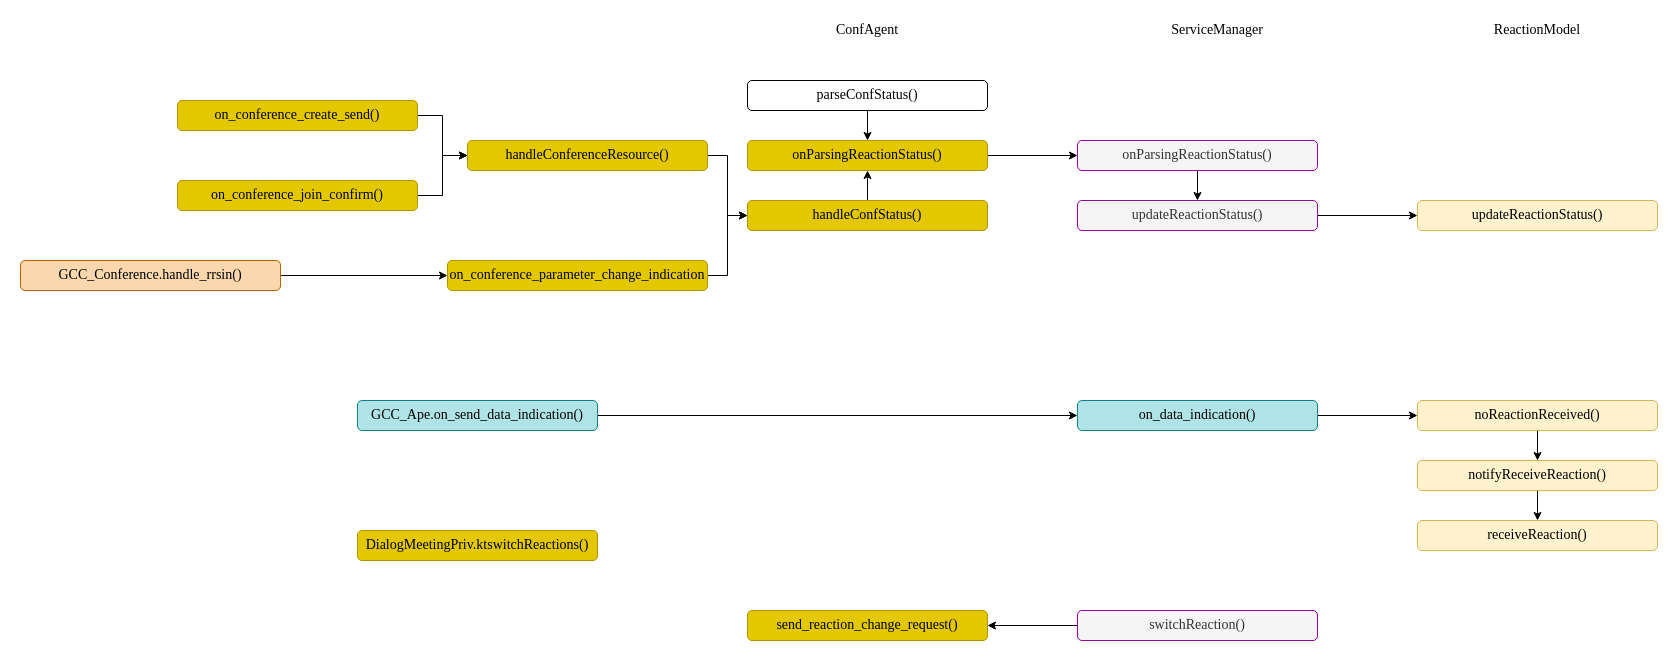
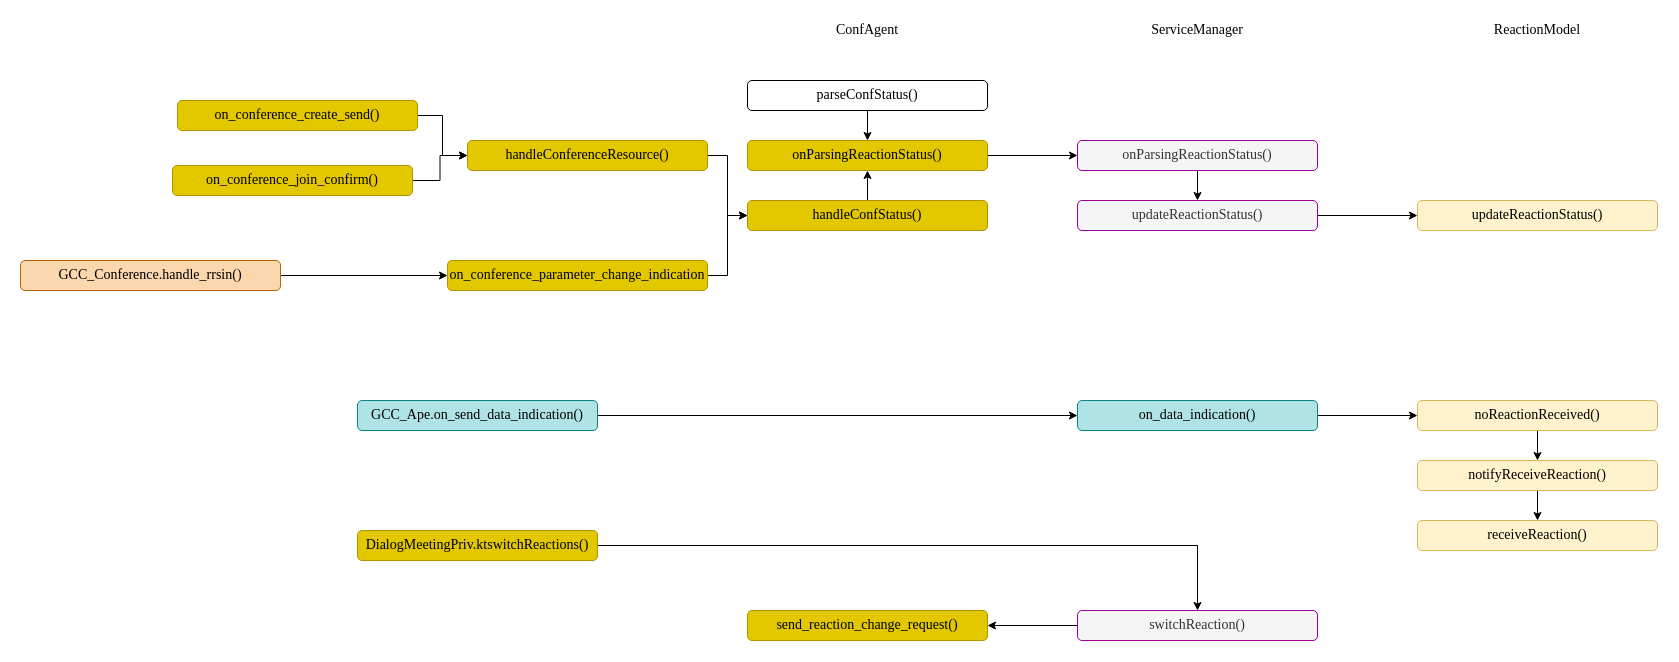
(1218, 31) -> (1198, 31)
(298, 196) -> (293, 181)
none -> (927, 546)
